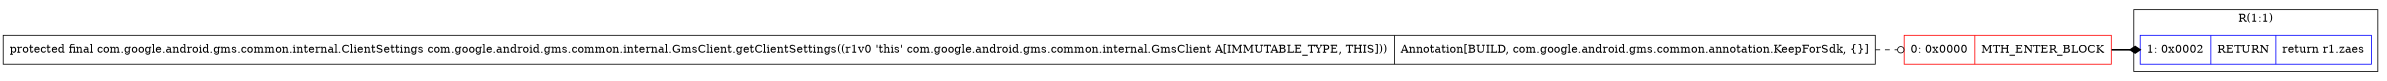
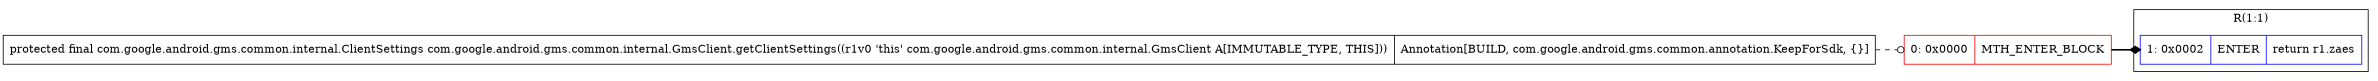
(2243, 49) -> (2239, 49)
